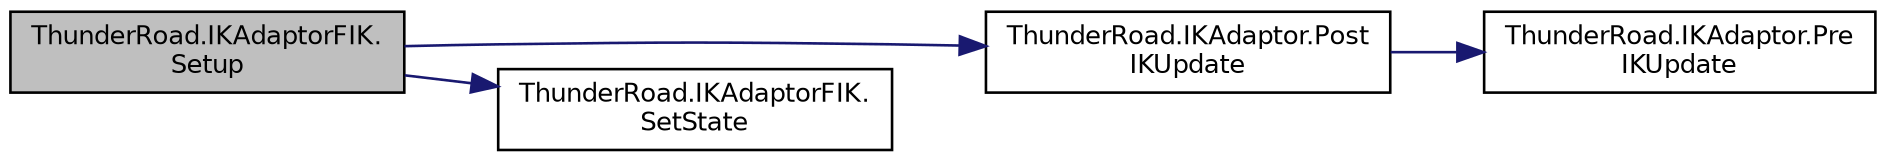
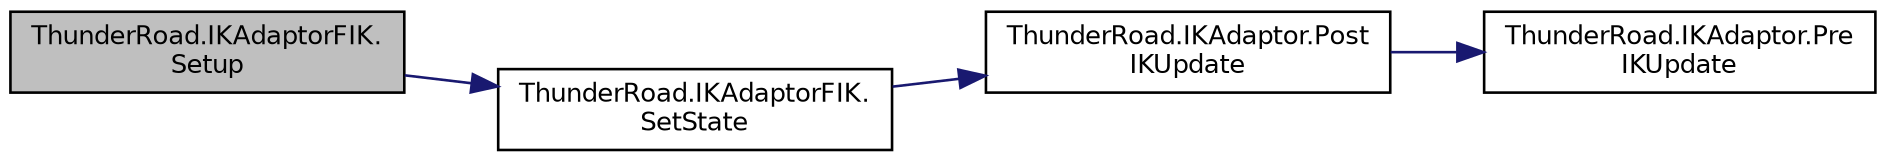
(682, 43) -> (926, 83)
